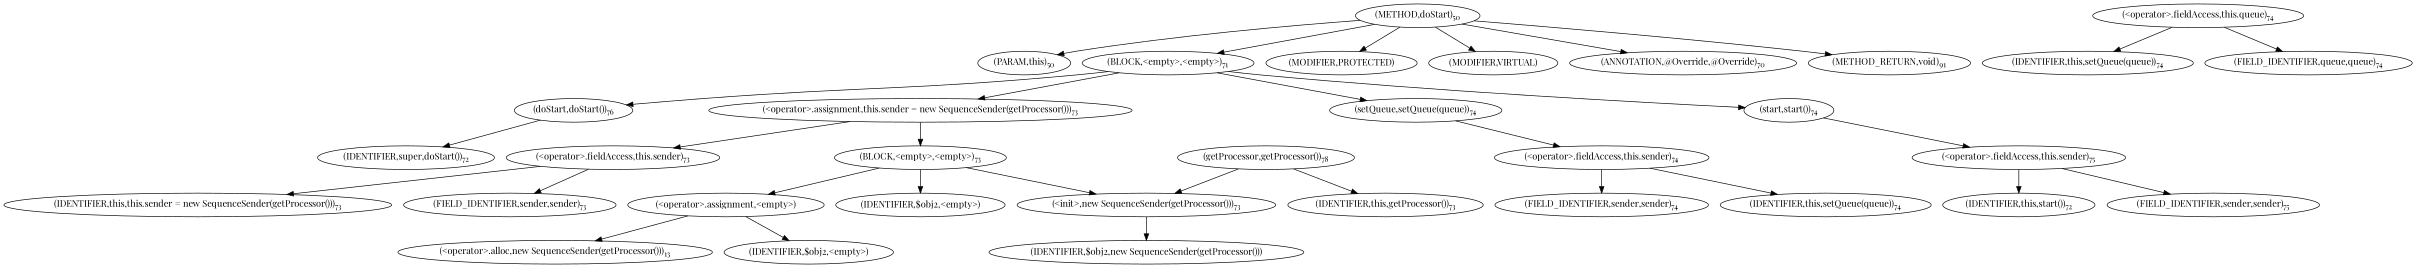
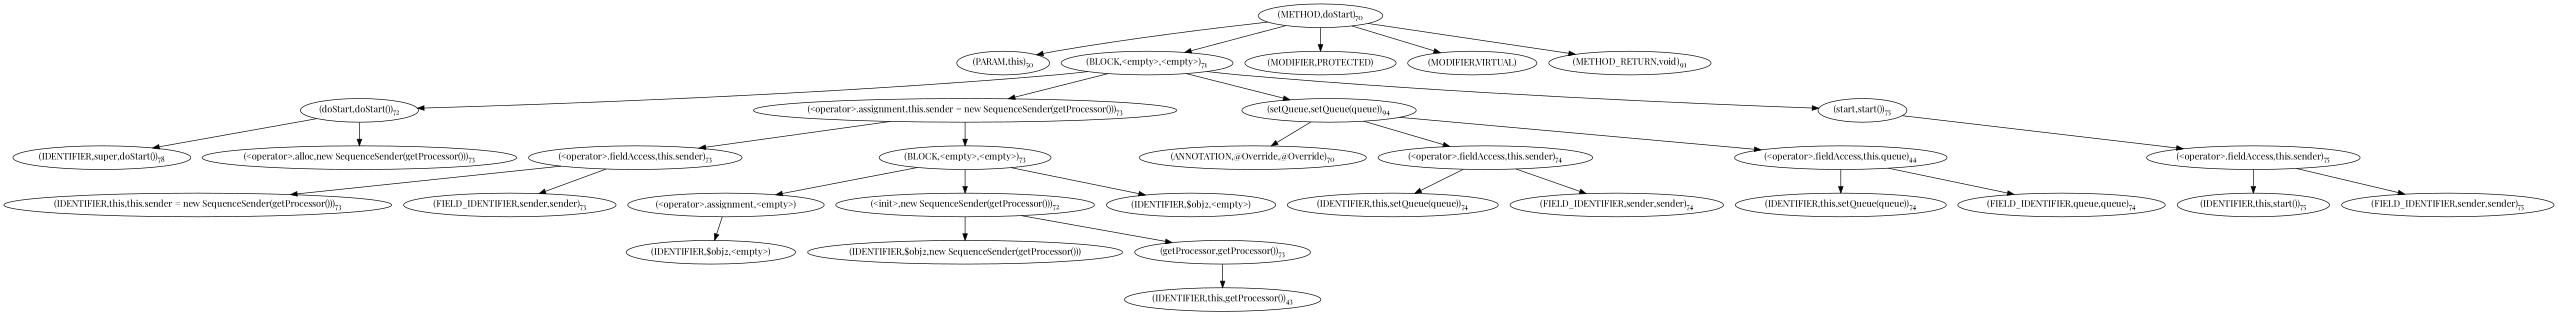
(1456, 15) -> (1359, 15)
(2270, 15) -> (1913, 157)
(1541, 38) -> (1294, 132)
(610, 109) -> (396, 109)
(1473, 109) -> (1387, 109)
(1815, 109) -> (1888, 109)
none -> (1577, 133)
(465, 157) -> (161, 157)
(1325, 157) -> (1282, 251)
(1210, 180) -> (1093, 229)
(1237, 204) -> (1056, 204)
(1452, 204) -> (1289, 299)
(2069, 204) -> (2303, 204)
(645, 228) -> (359, 131)
(668, 251) -> (472, 157)
